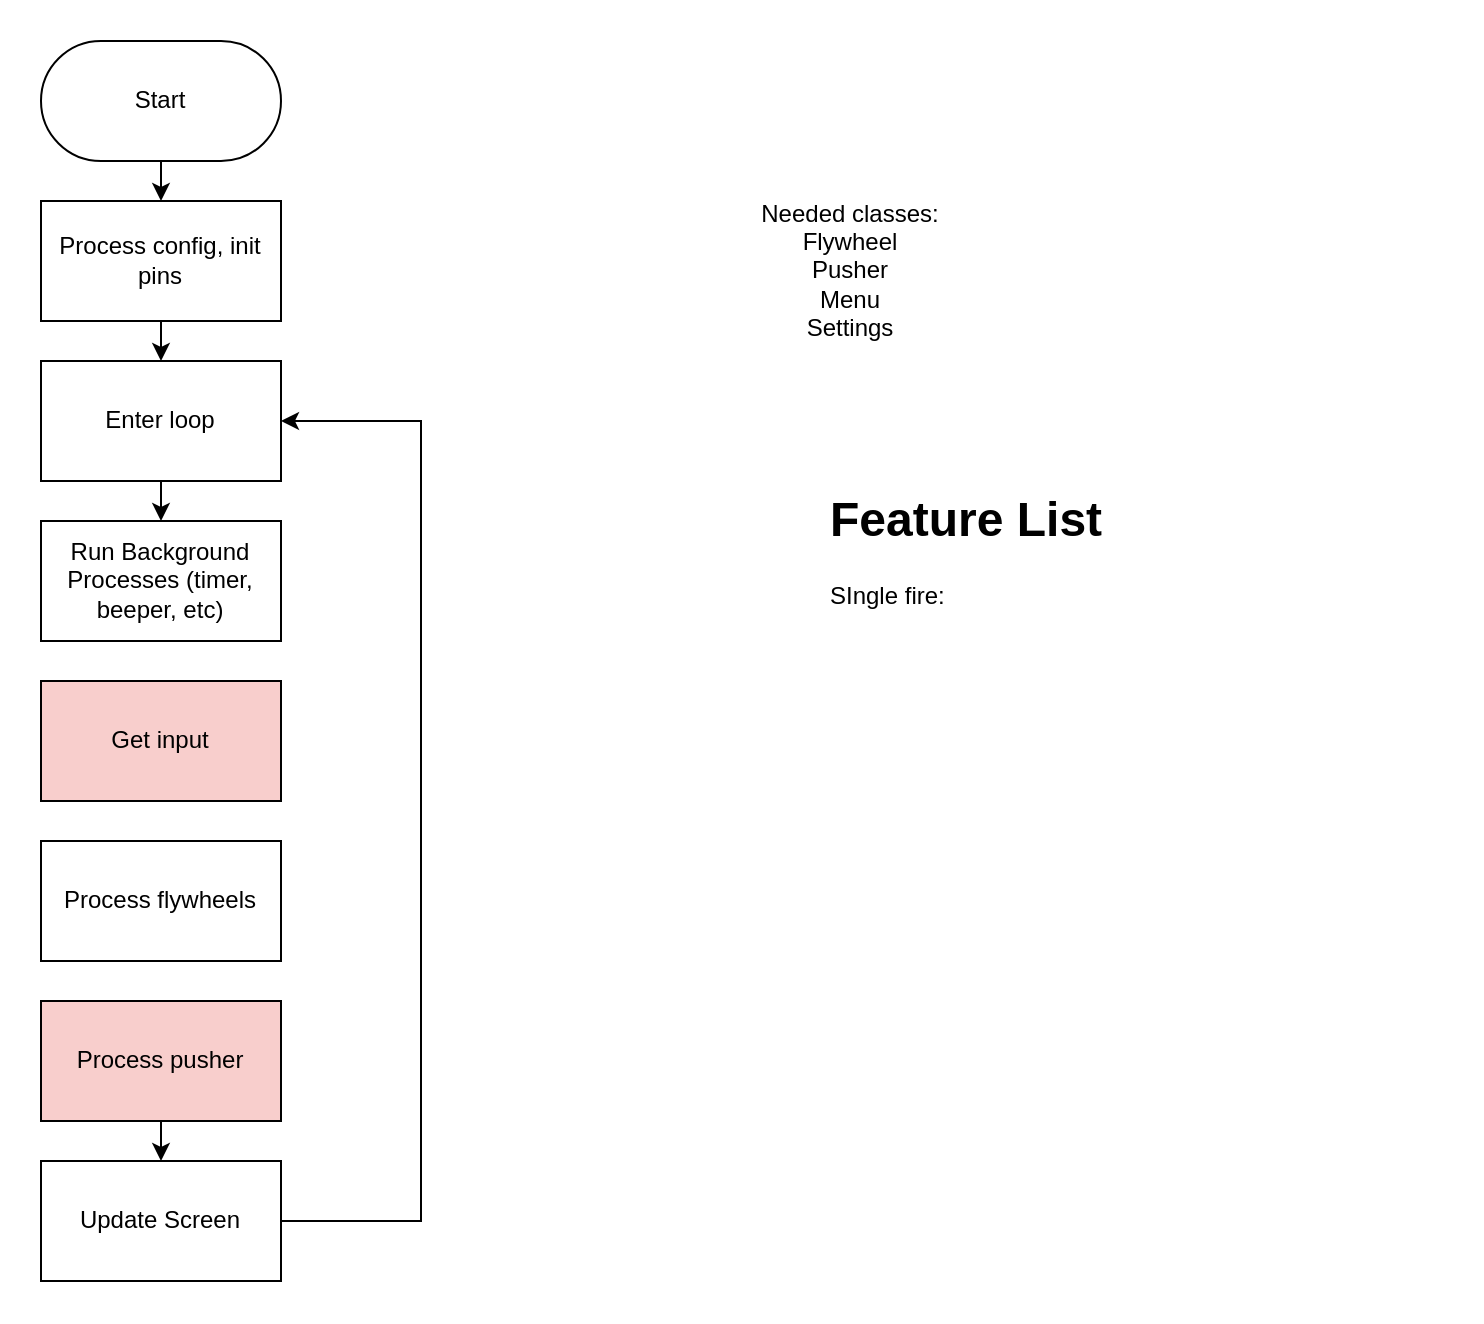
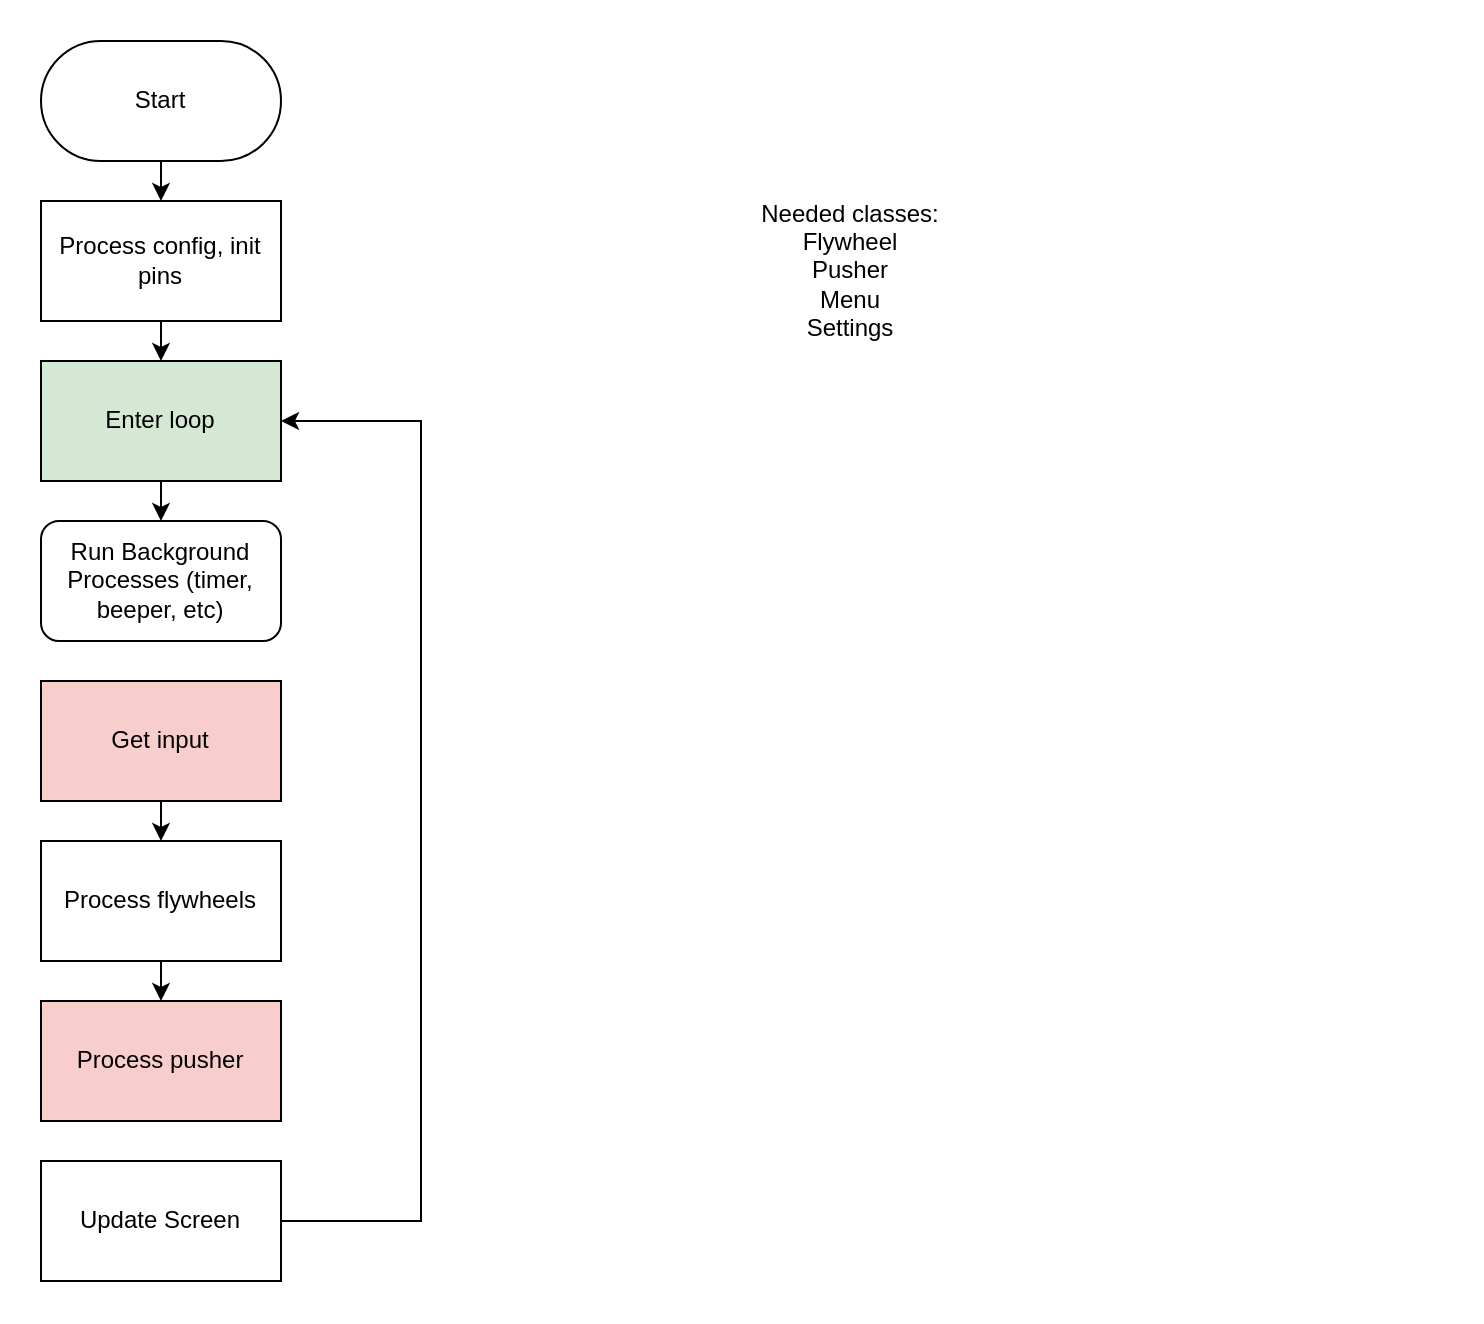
(161, 421) -> (161, 421)
(161, 581) -> (161, 581)
(1131, 691) -> none
none -> (161, 814)
none -> (161, 974)
(161, 1134) -> none
